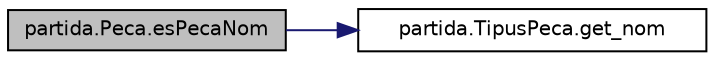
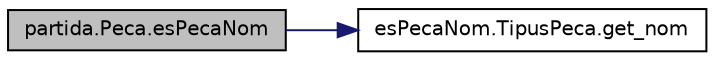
(532, 30) -> (532, 30)
